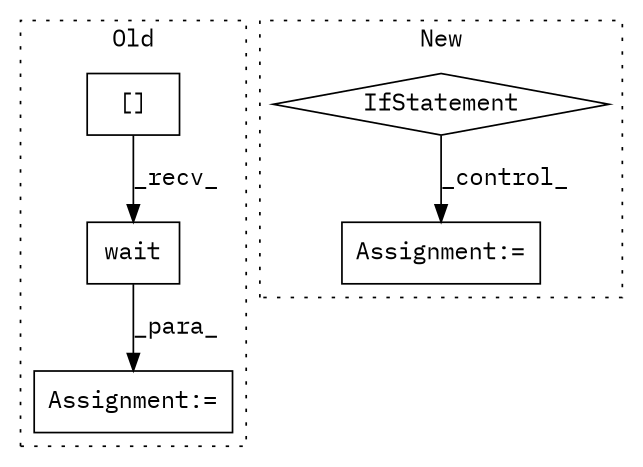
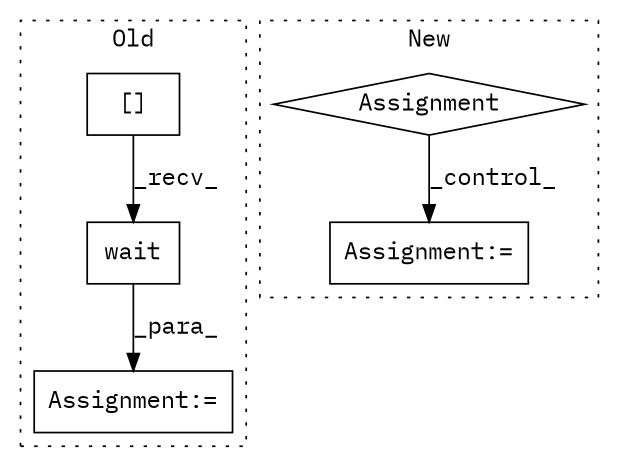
(441, 104) -> (429, 104)
